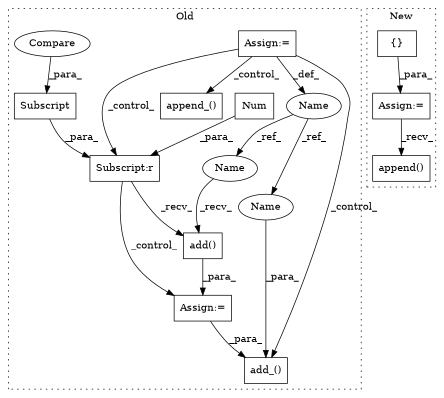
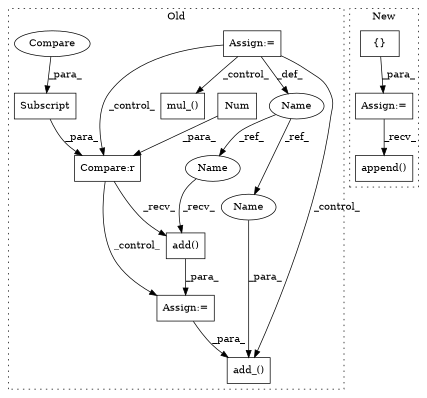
(191, 106) -> (183, 106)
(125, 168) -> (108, 168)
